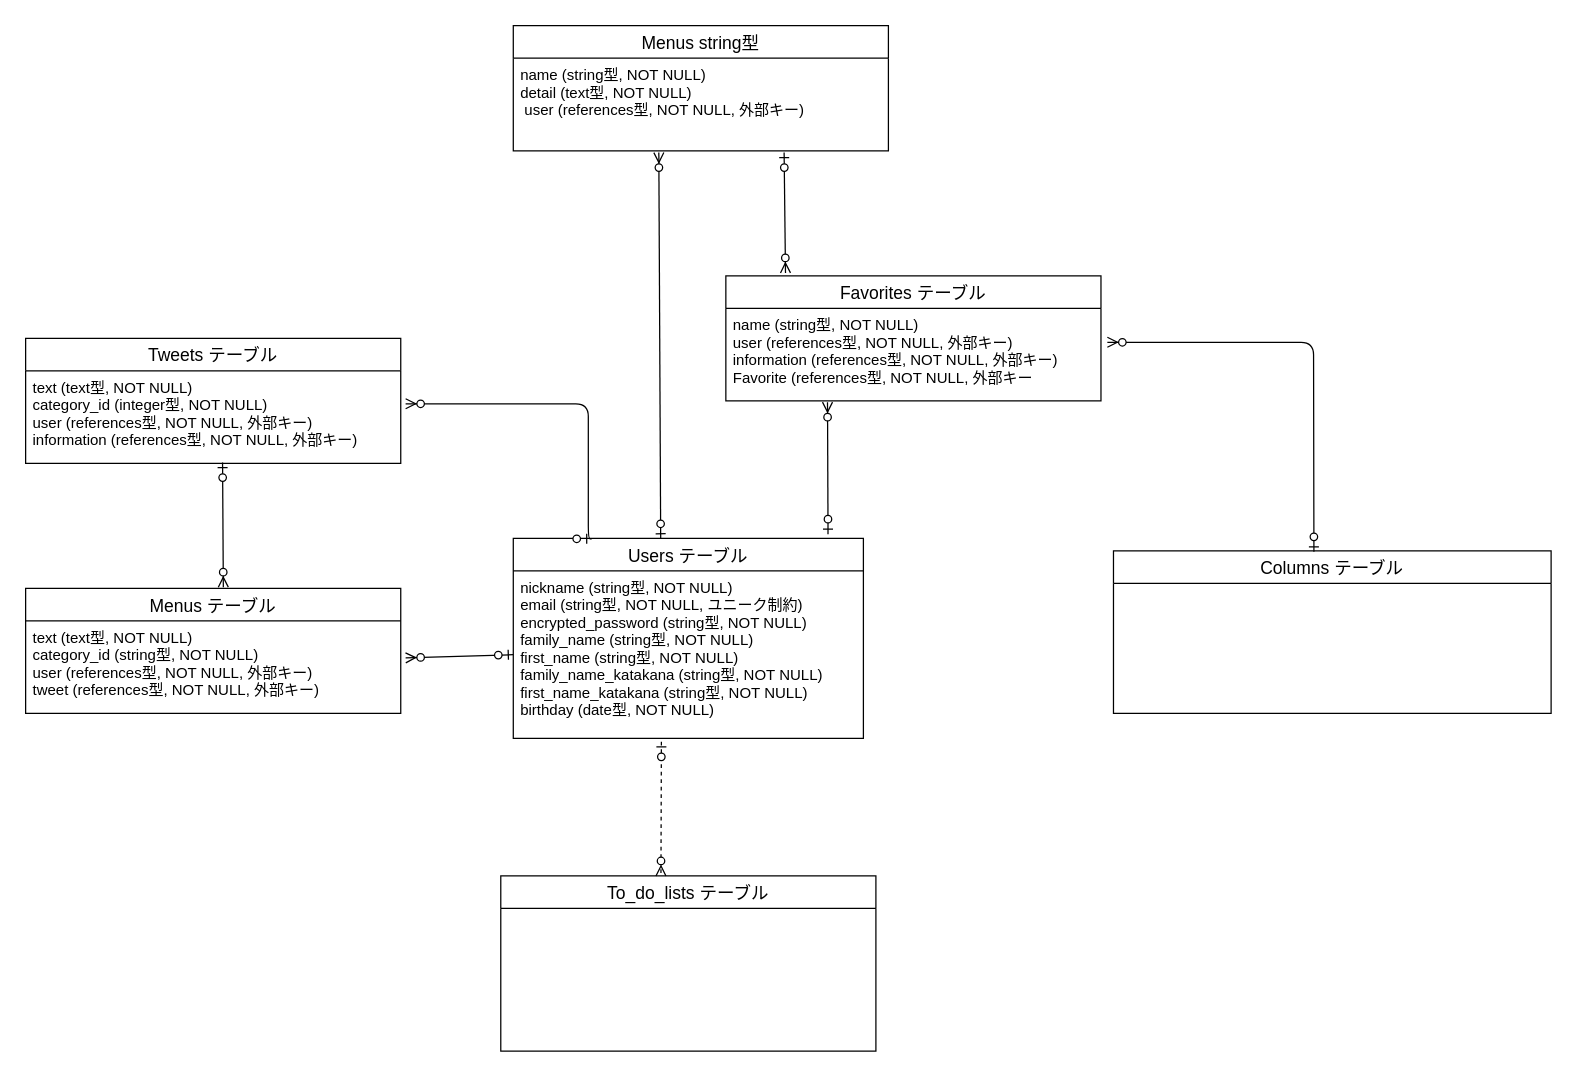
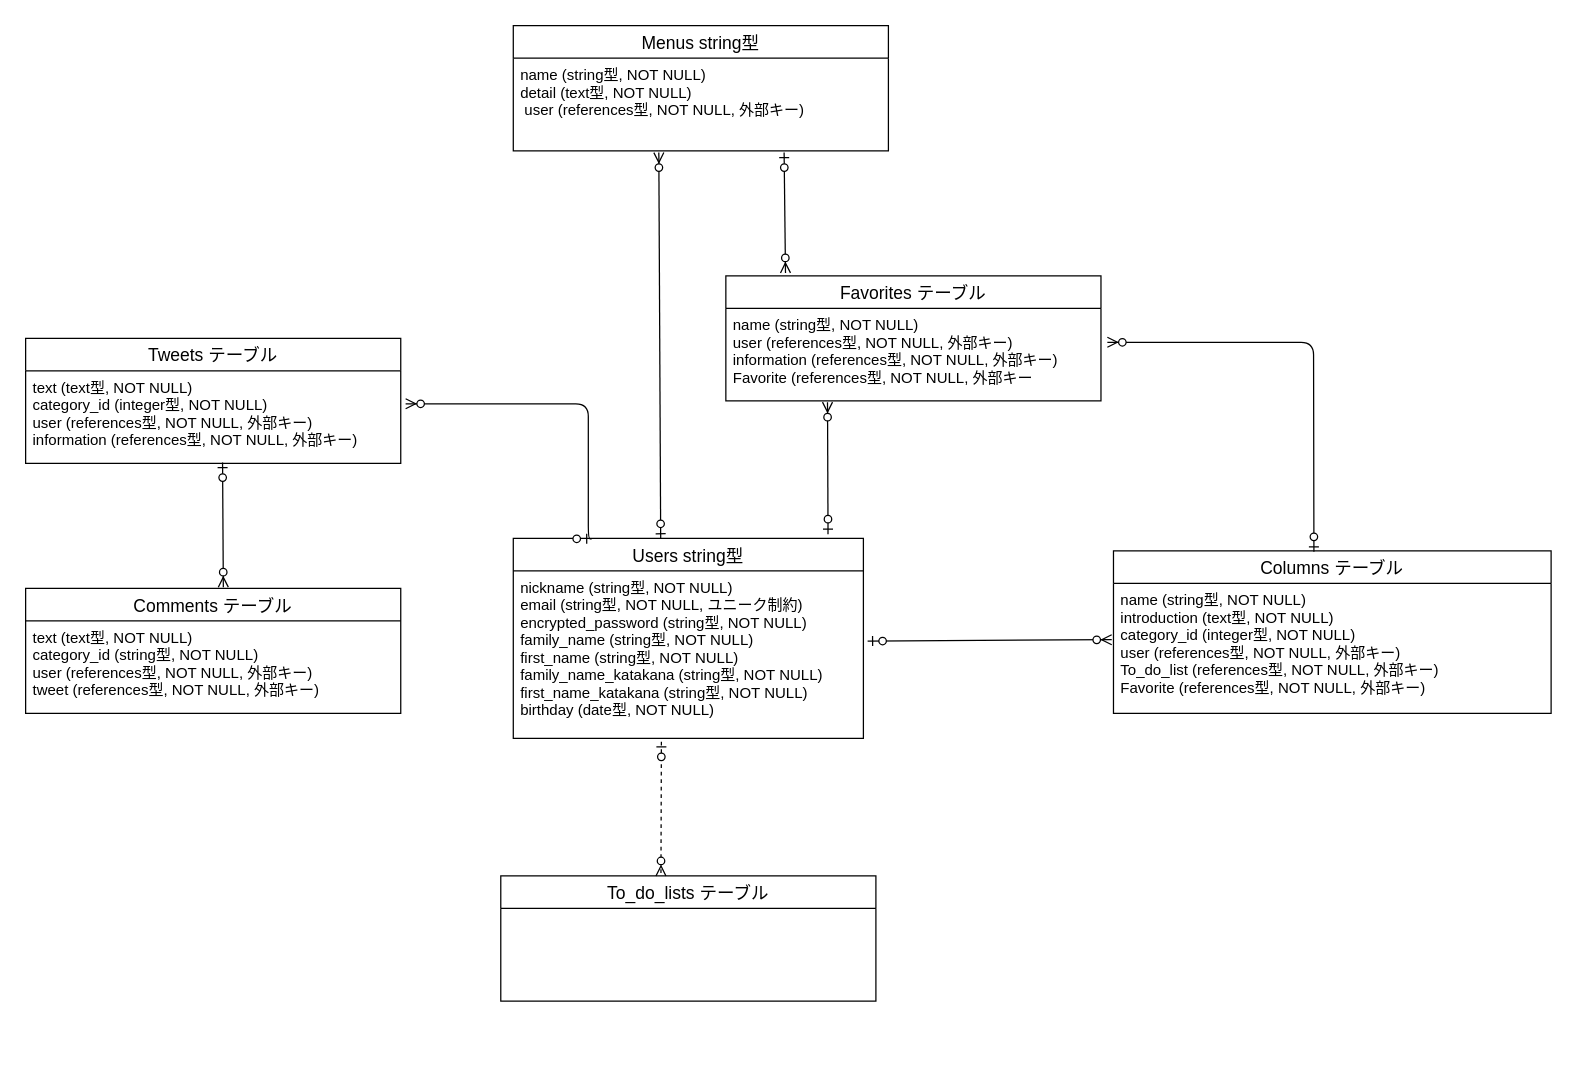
(688, 555) -> (688, 555)
(213, 605) -> (213, 605)
none -> (989, 640)
none -> (1332, 648)
(459, 656) -> none
(688, 963) -> (688, 938)
